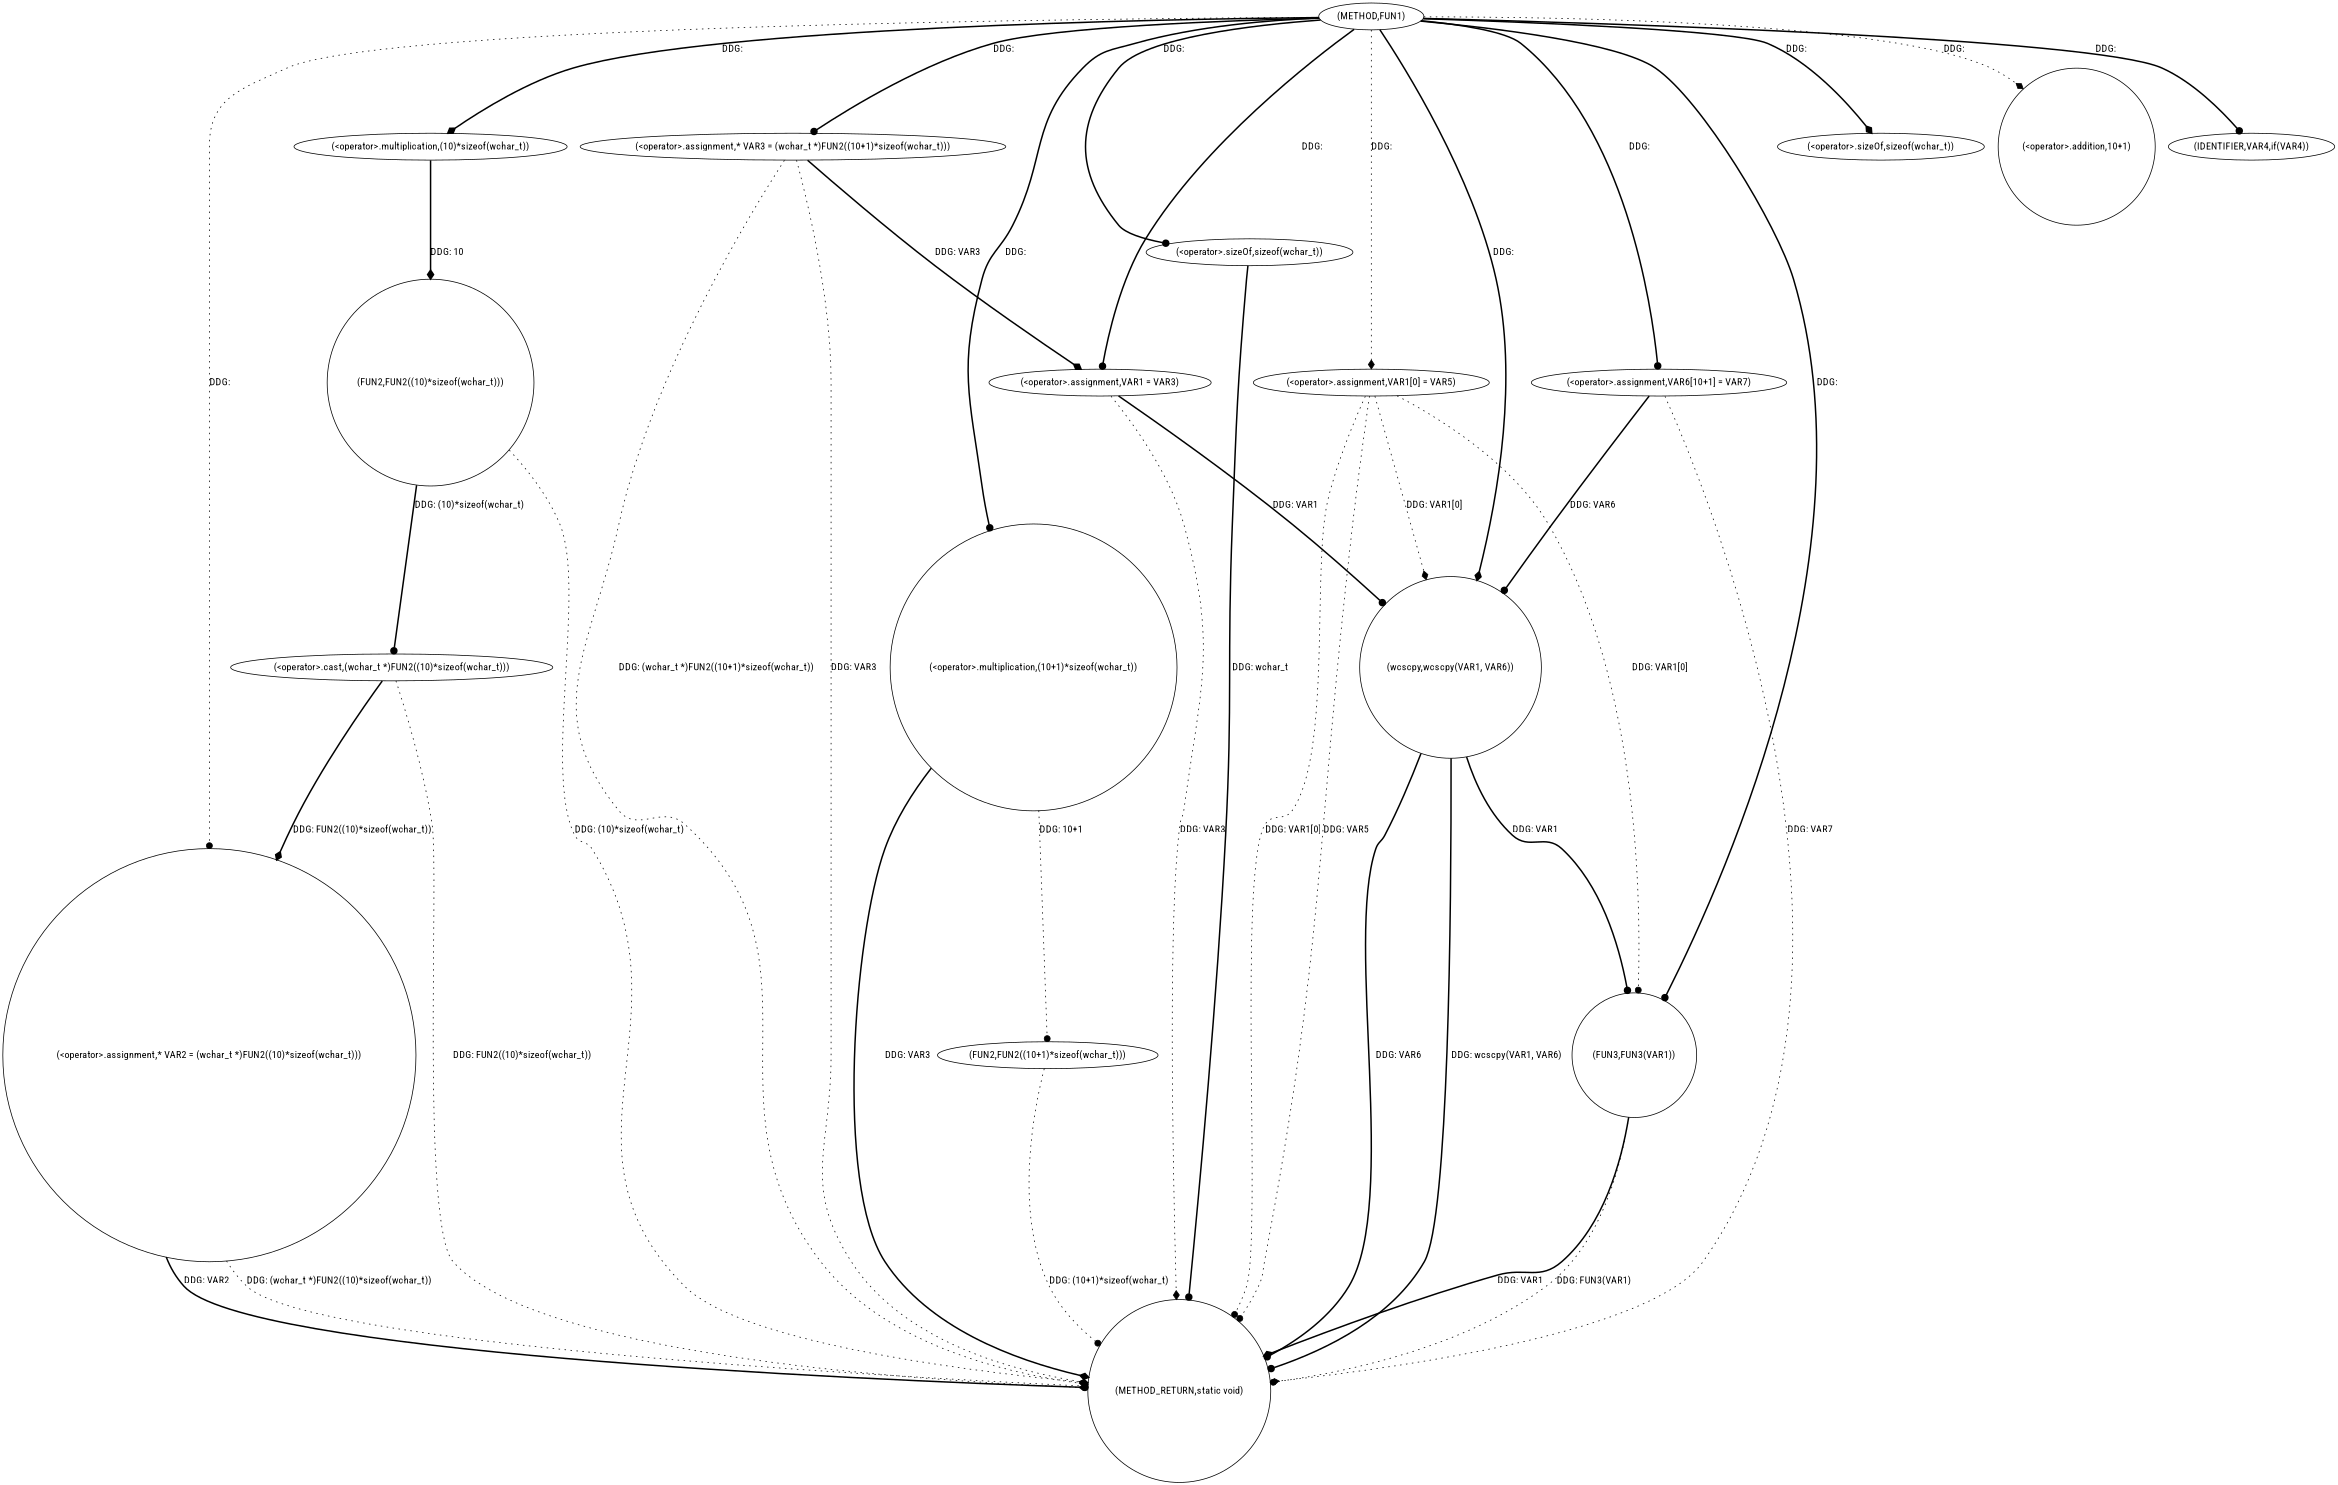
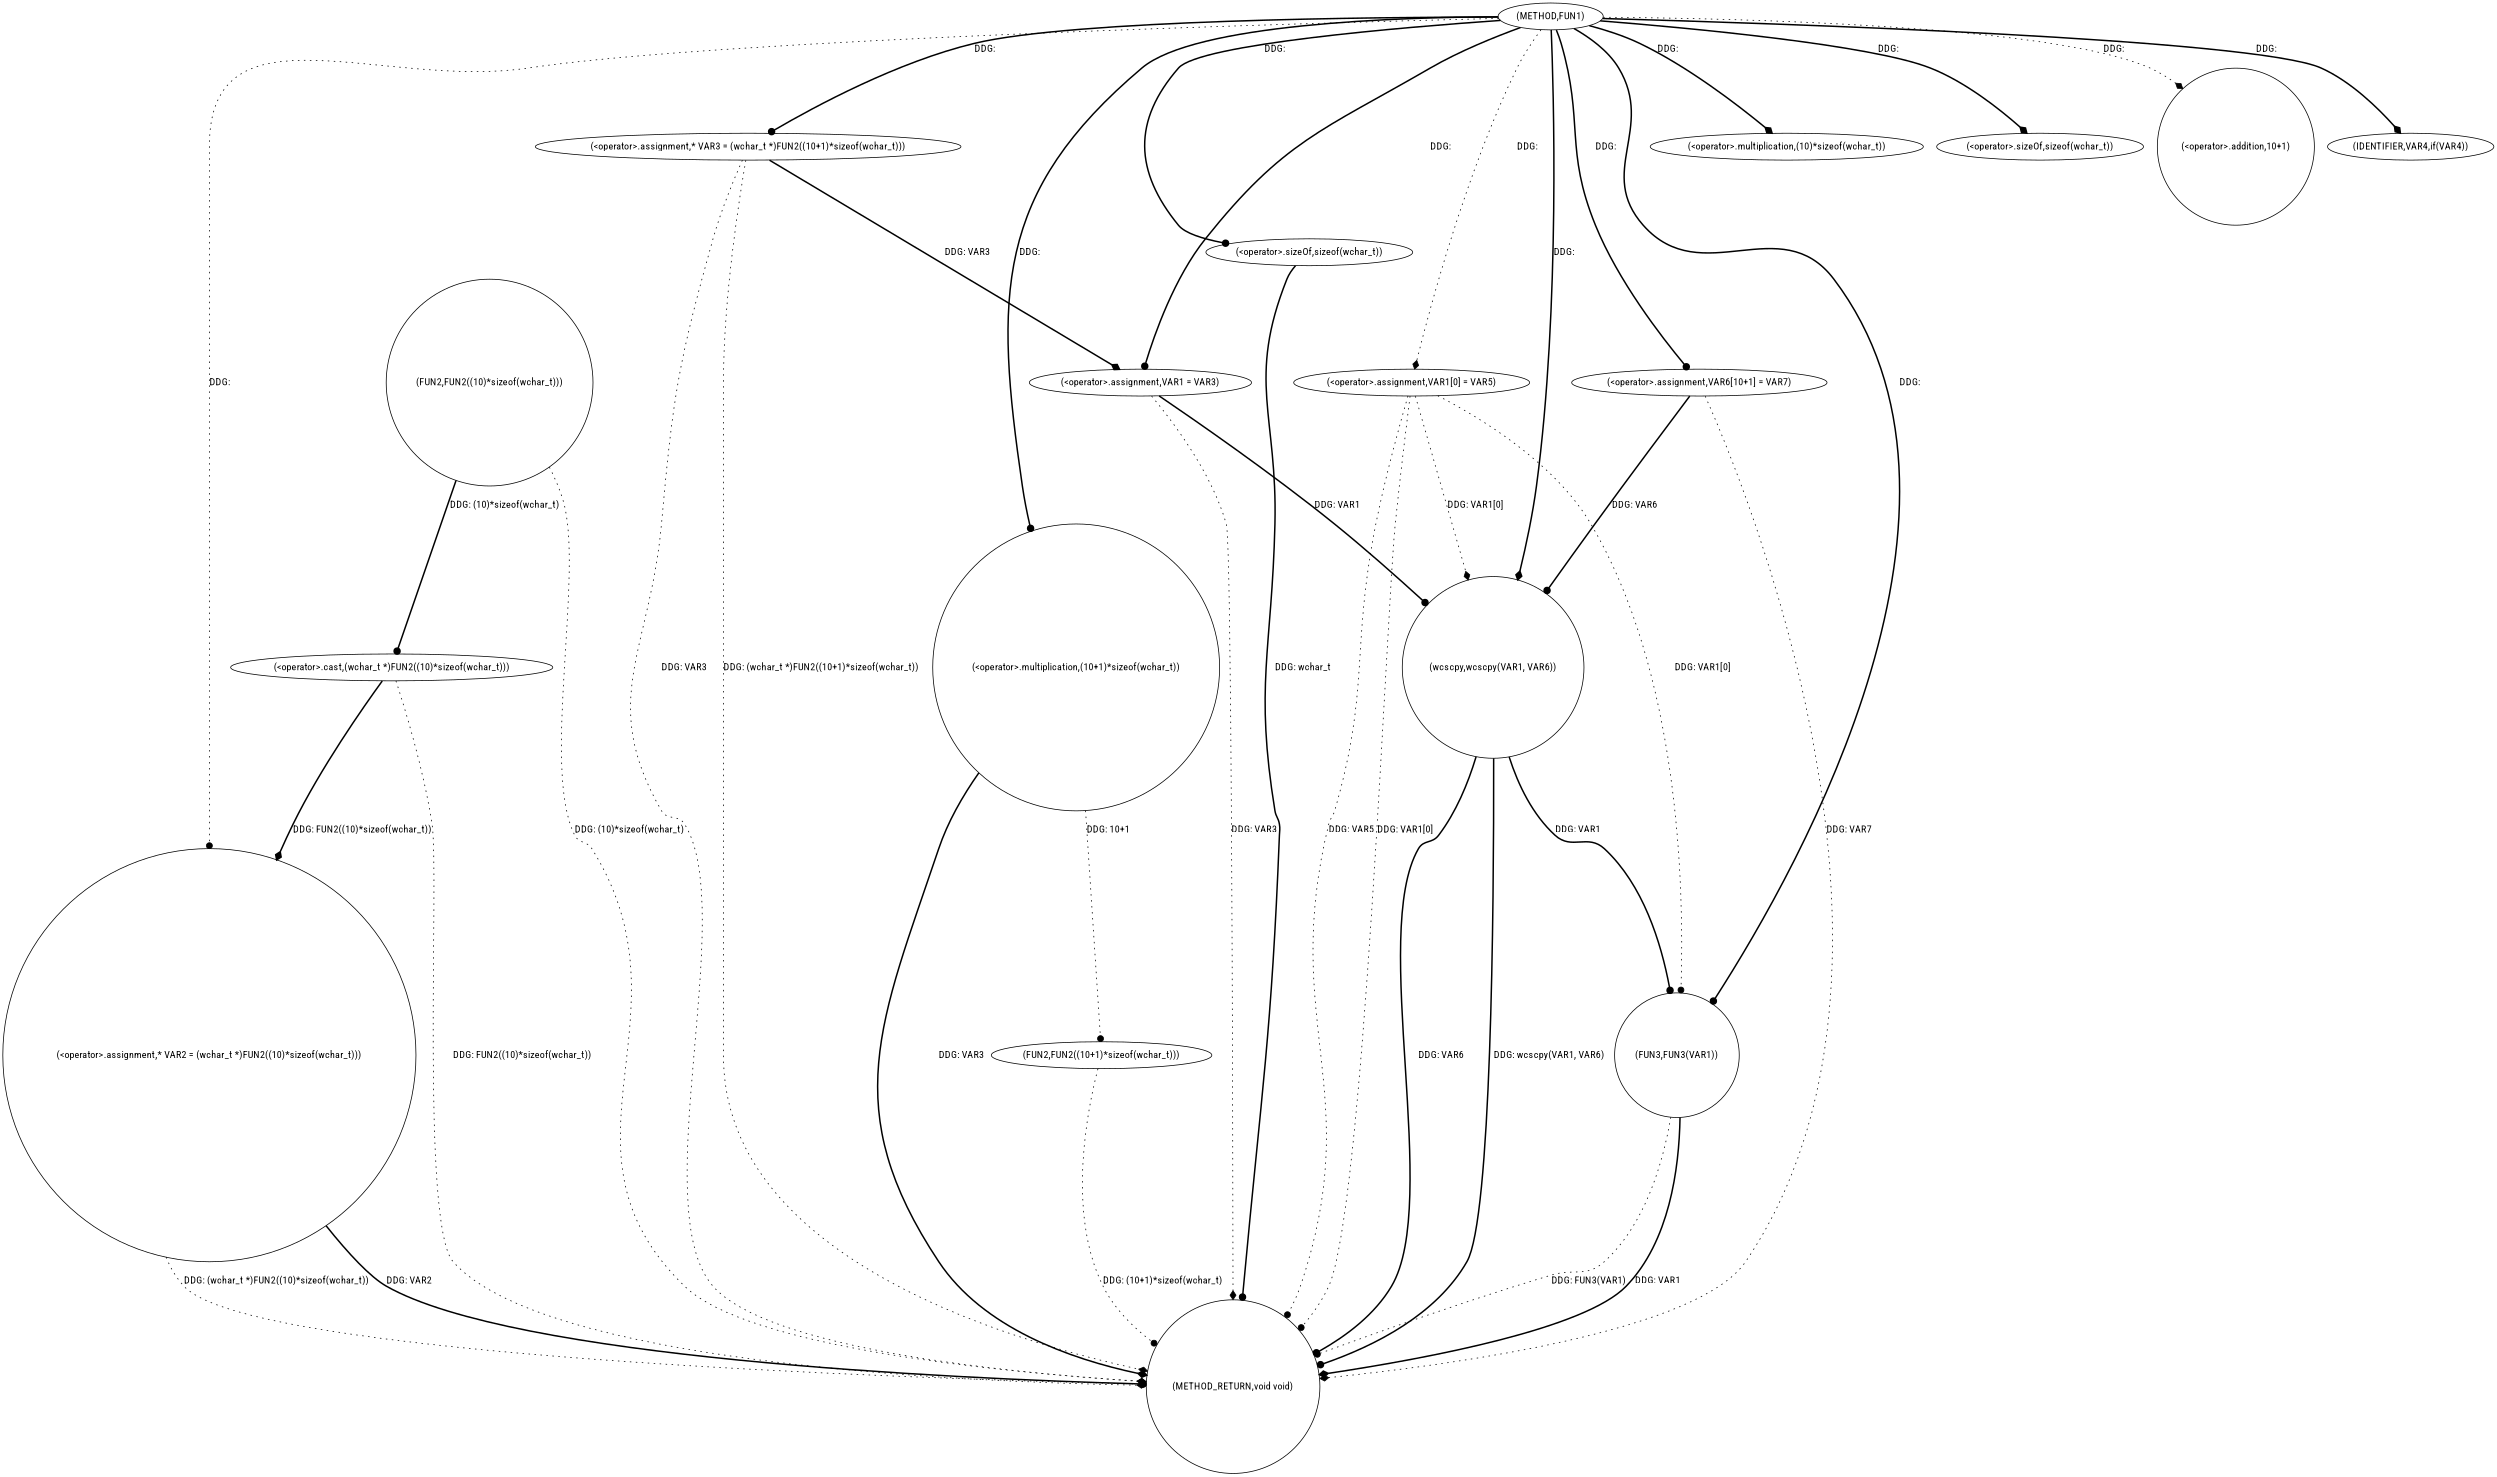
(1884, 37) -> (2030, 36)
(431, 215) -> none
(1179, 1391) -> (1233, 1387)
